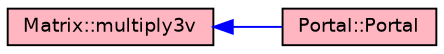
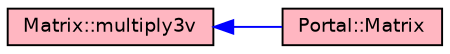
(359, 27) -> (362, 27)
